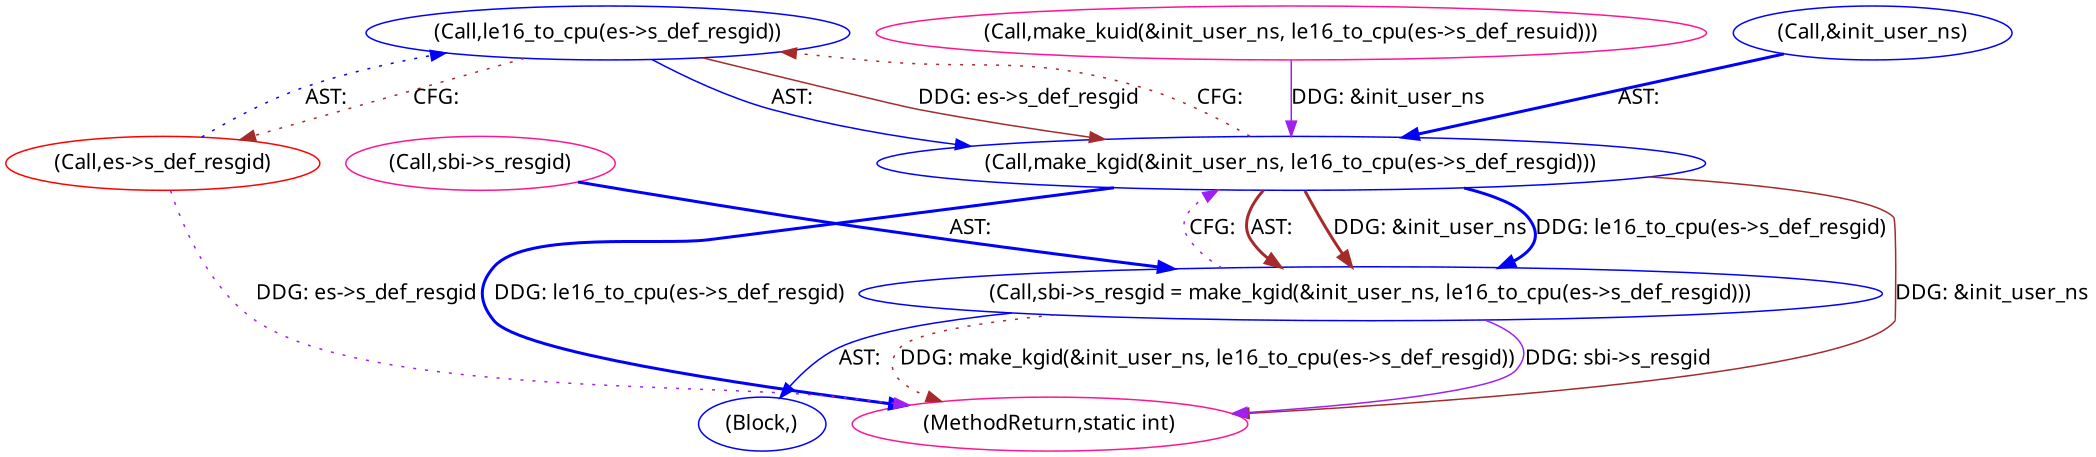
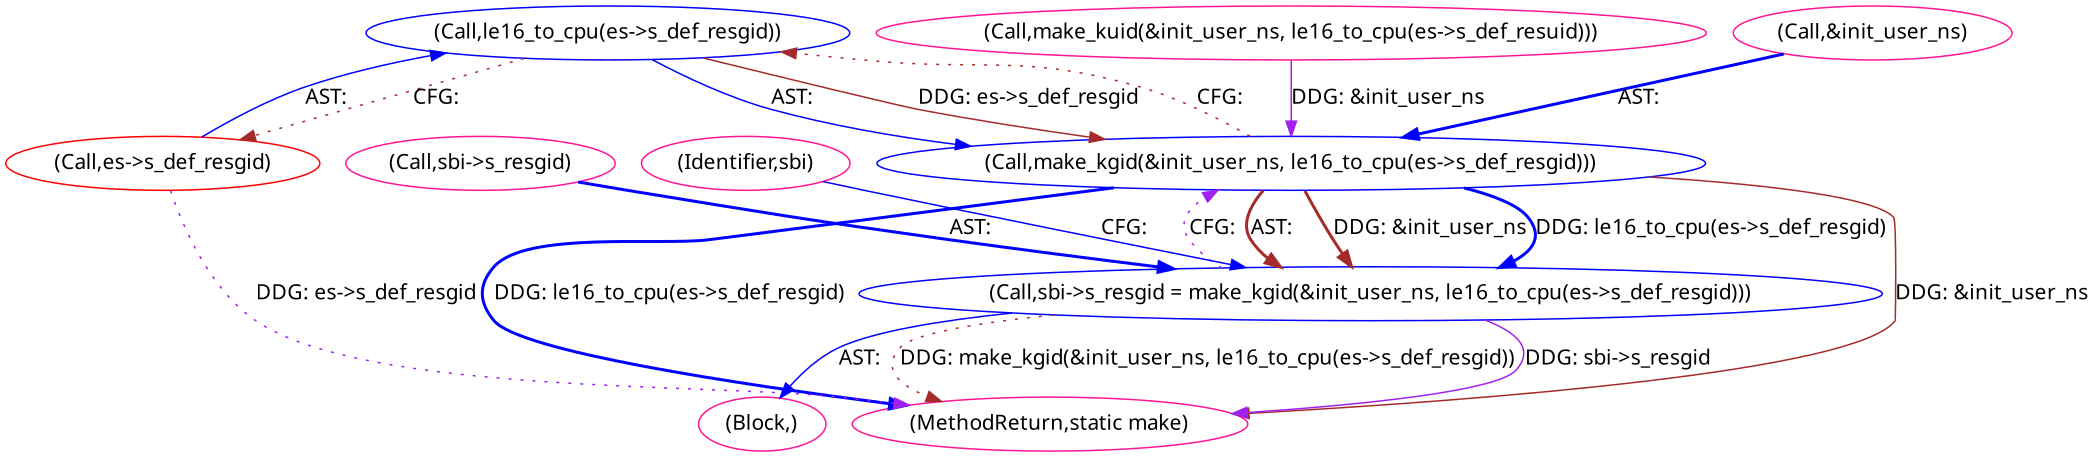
(1873, 33) -> (1873, 33)
(312, 85) -> (312, 85)
none -> (746, 163)
(762, 424) -> (762, 424)
(1050, 424) -> (1050, 424)
